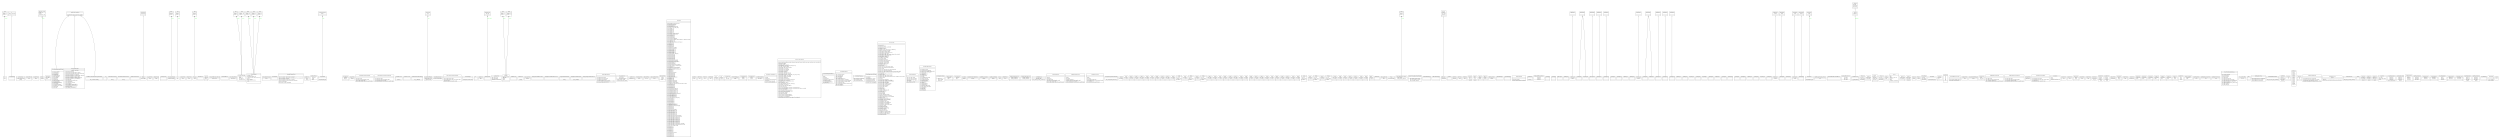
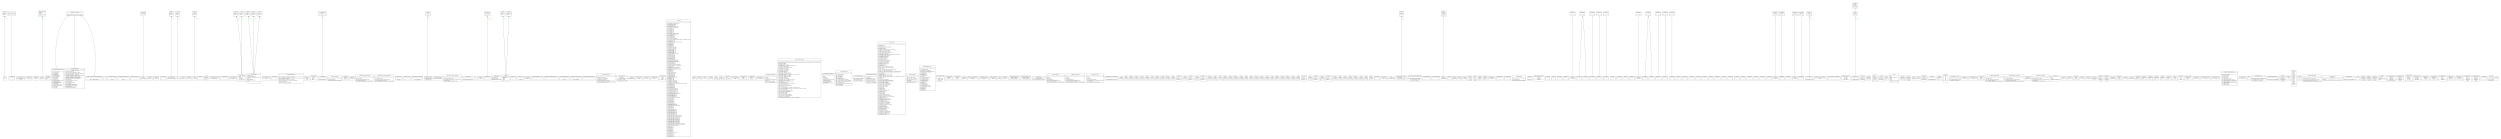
none -> (335, 78)
